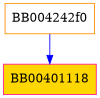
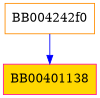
(50, 79) -> (50, 79)
